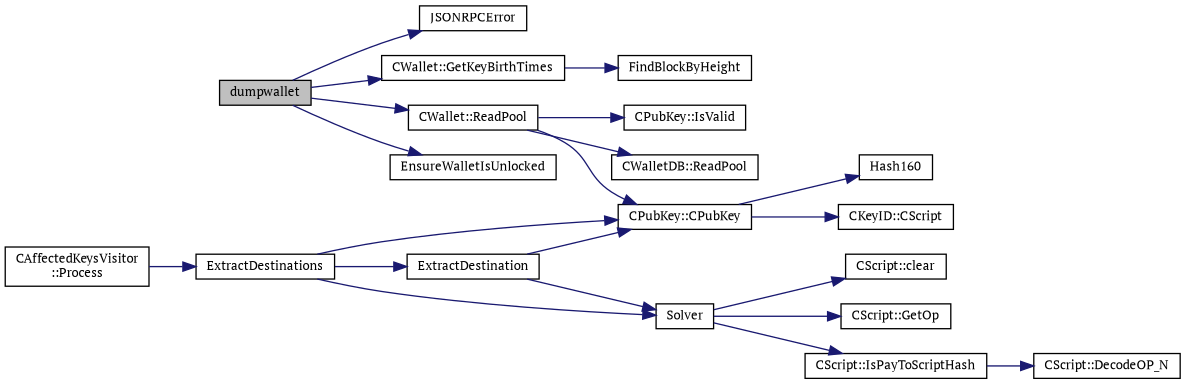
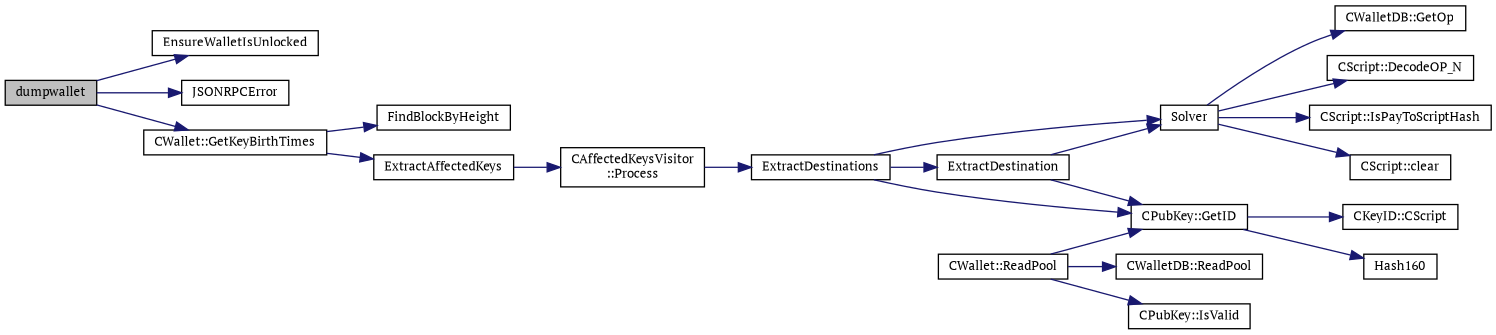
(353, 103) -> none
none -> (444, 167)
(685, 217) -> (1189, 217)
(896, 316) -> (1400, 18)
(1004, 366) -> (1276, 97)
